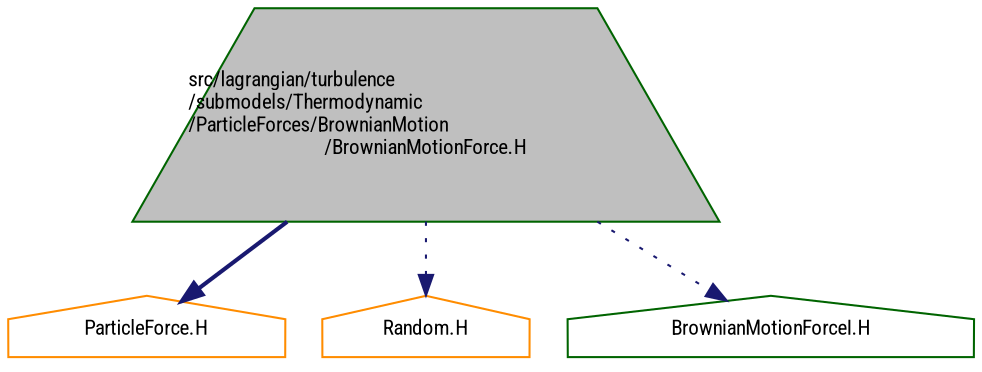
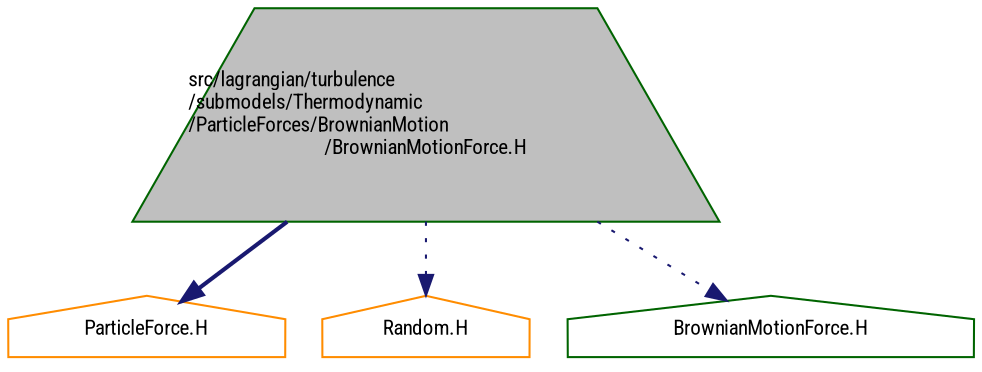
(771, 330) -> (771, 330)
